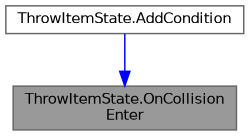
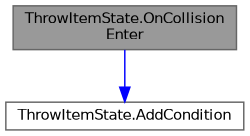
(125, 52) -> (125, 68)
